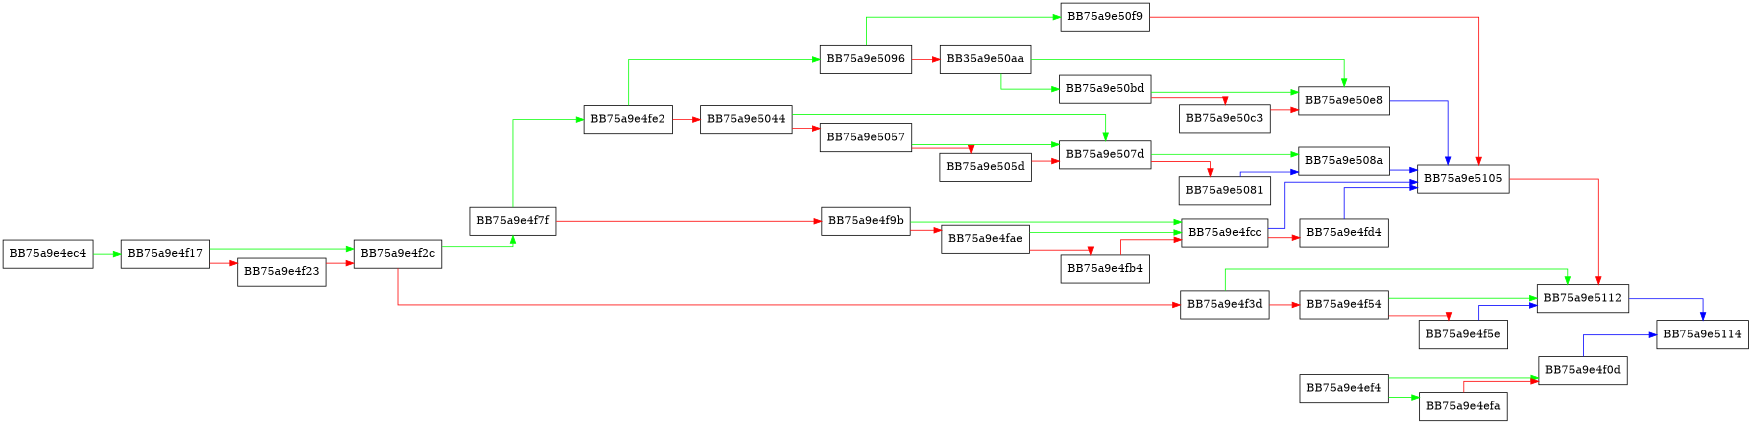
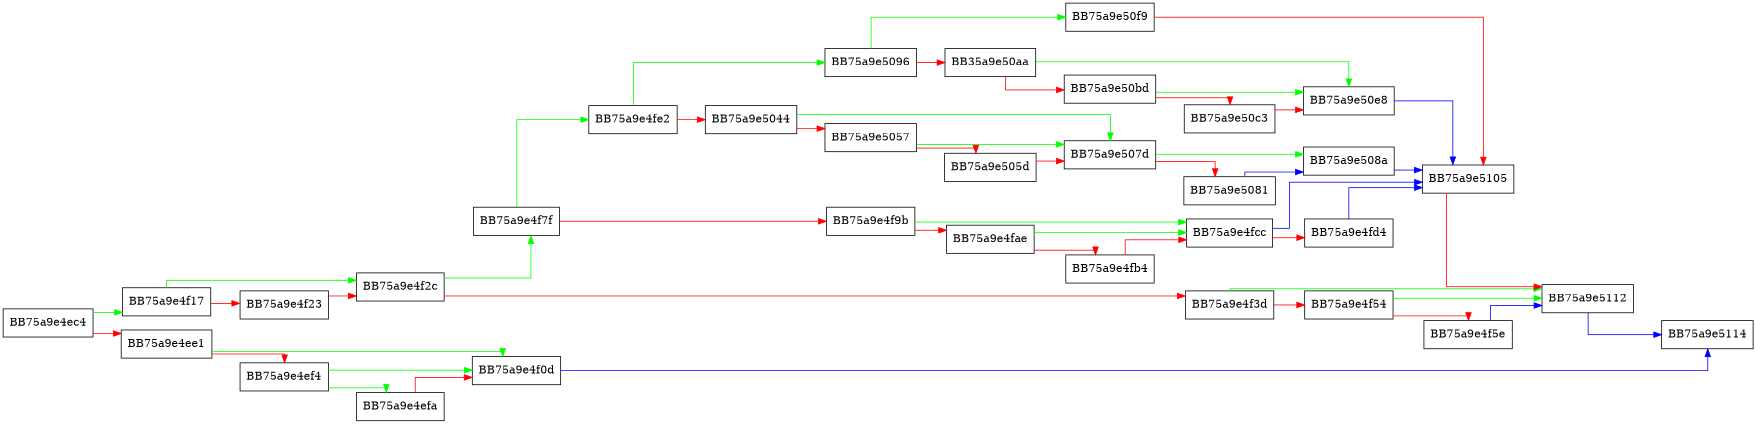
(1018, 89) -> (1024, 90)
none -> (167, 344)
